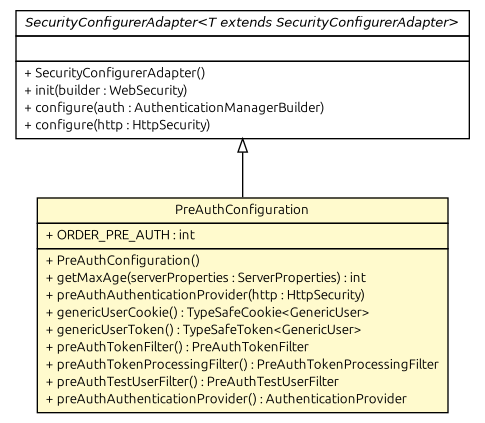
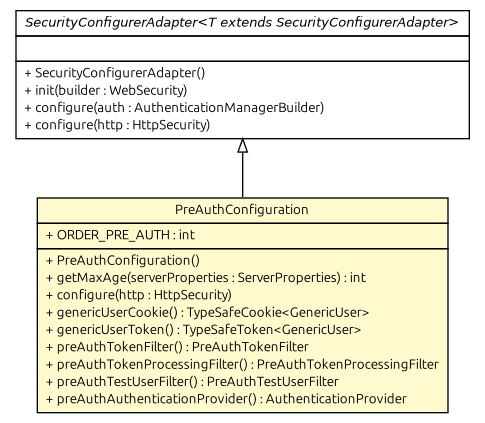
(205, 295) -> (139, 295)
